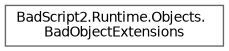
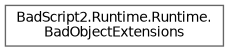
(114, 26) -> (114, 26)
